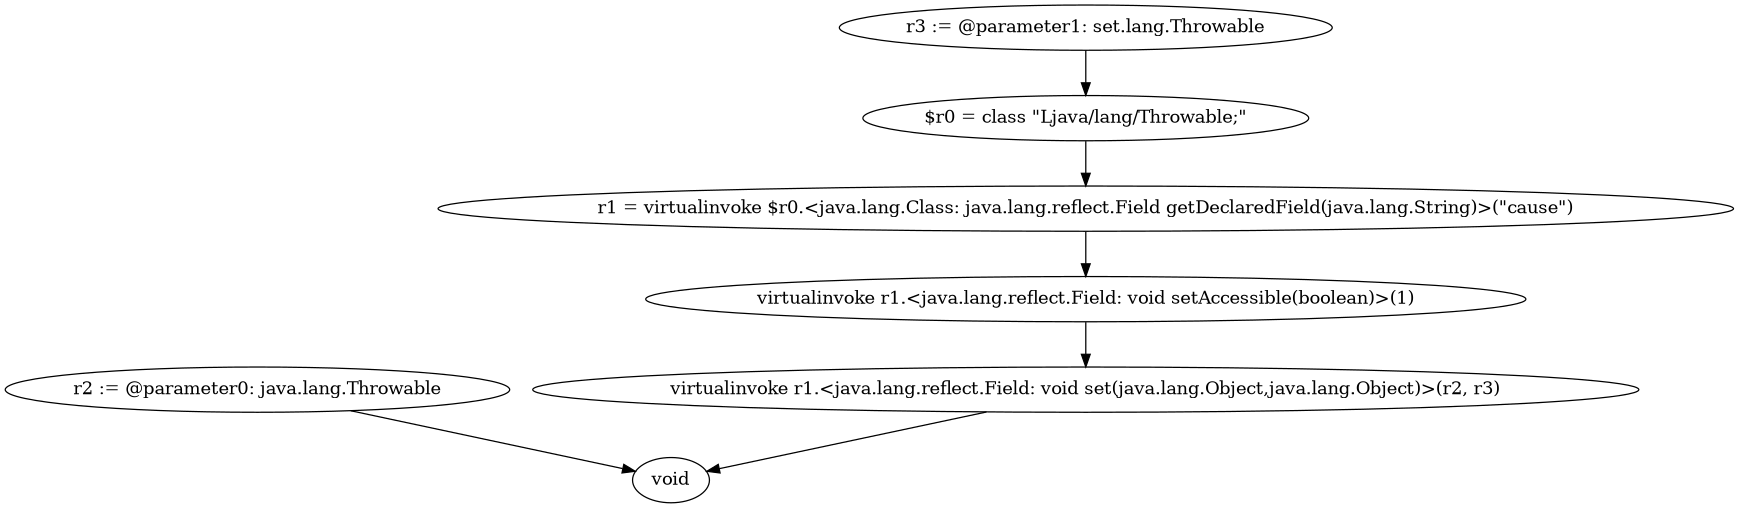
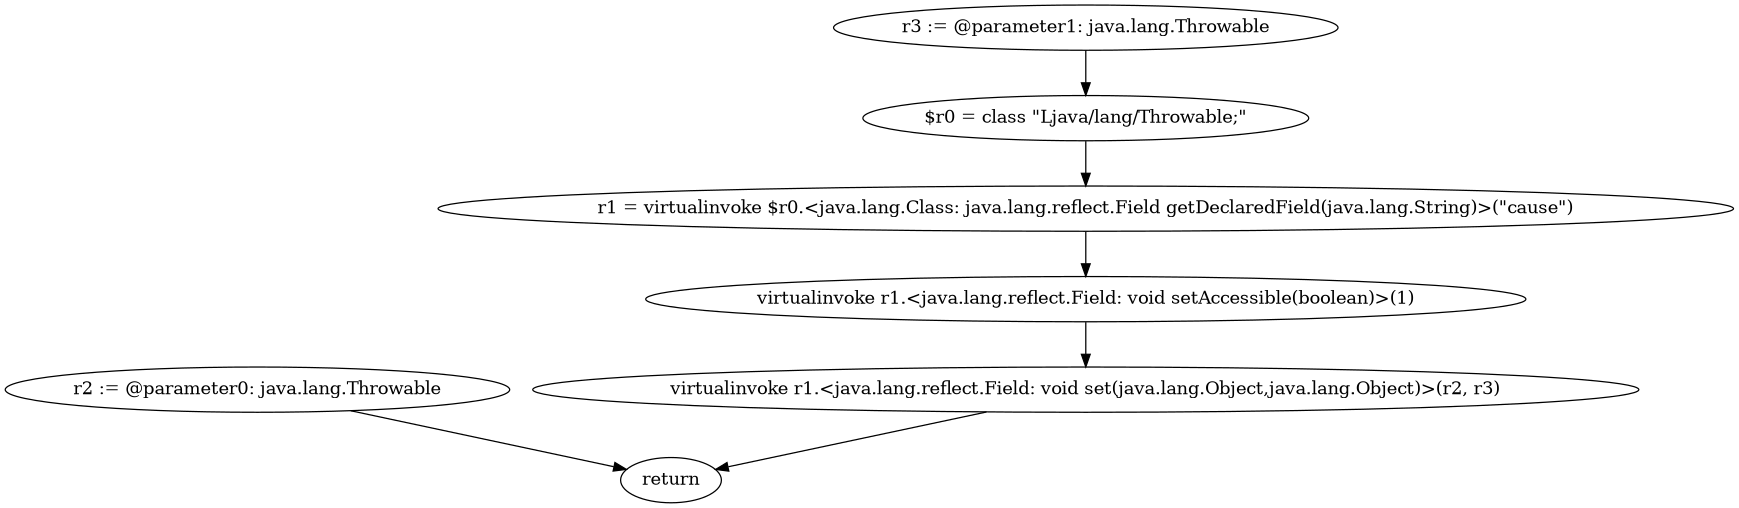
(1086, 28) -> (1086, 28)
(671, 480) -> (671, 480)
